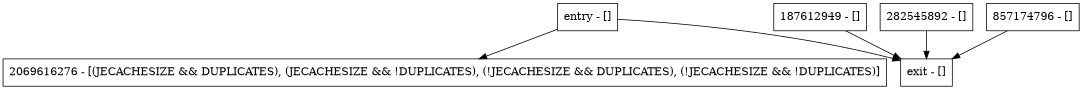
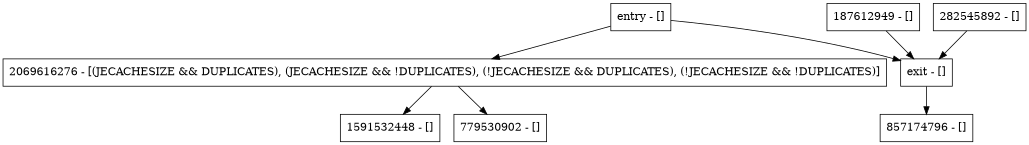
(983, 43) -> (926, 97)
none -> (390, 128)
none -> (500, 128)
